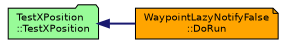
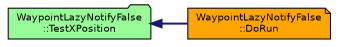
(53, 24) -> (80, 24)
